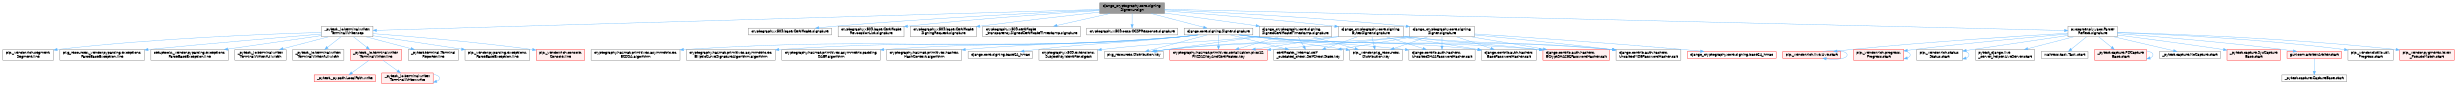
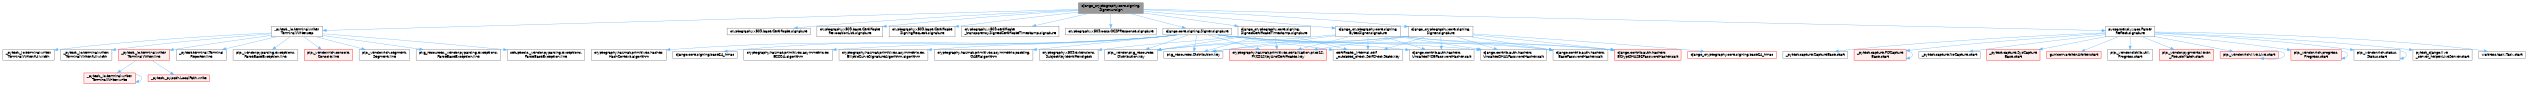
(2314, 65) -> (1972, 40)
